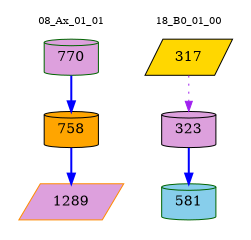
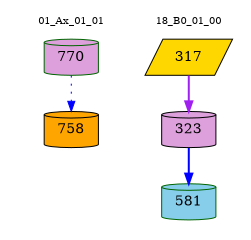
(71, 22) -> (71, 22)
(71, 88) -> (71, 88)
(189, 88) -> (189, 88)
(71, 202) -> none
